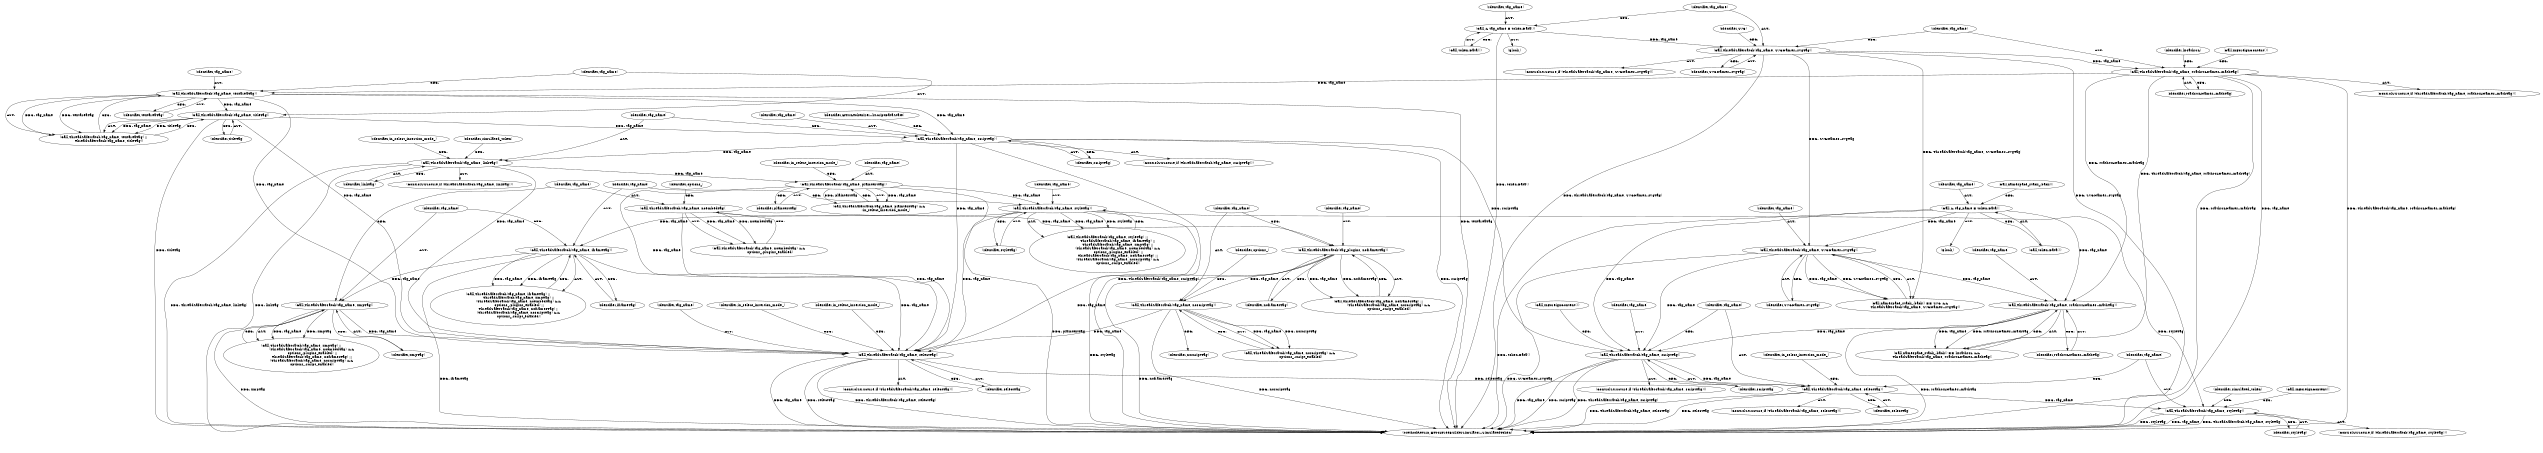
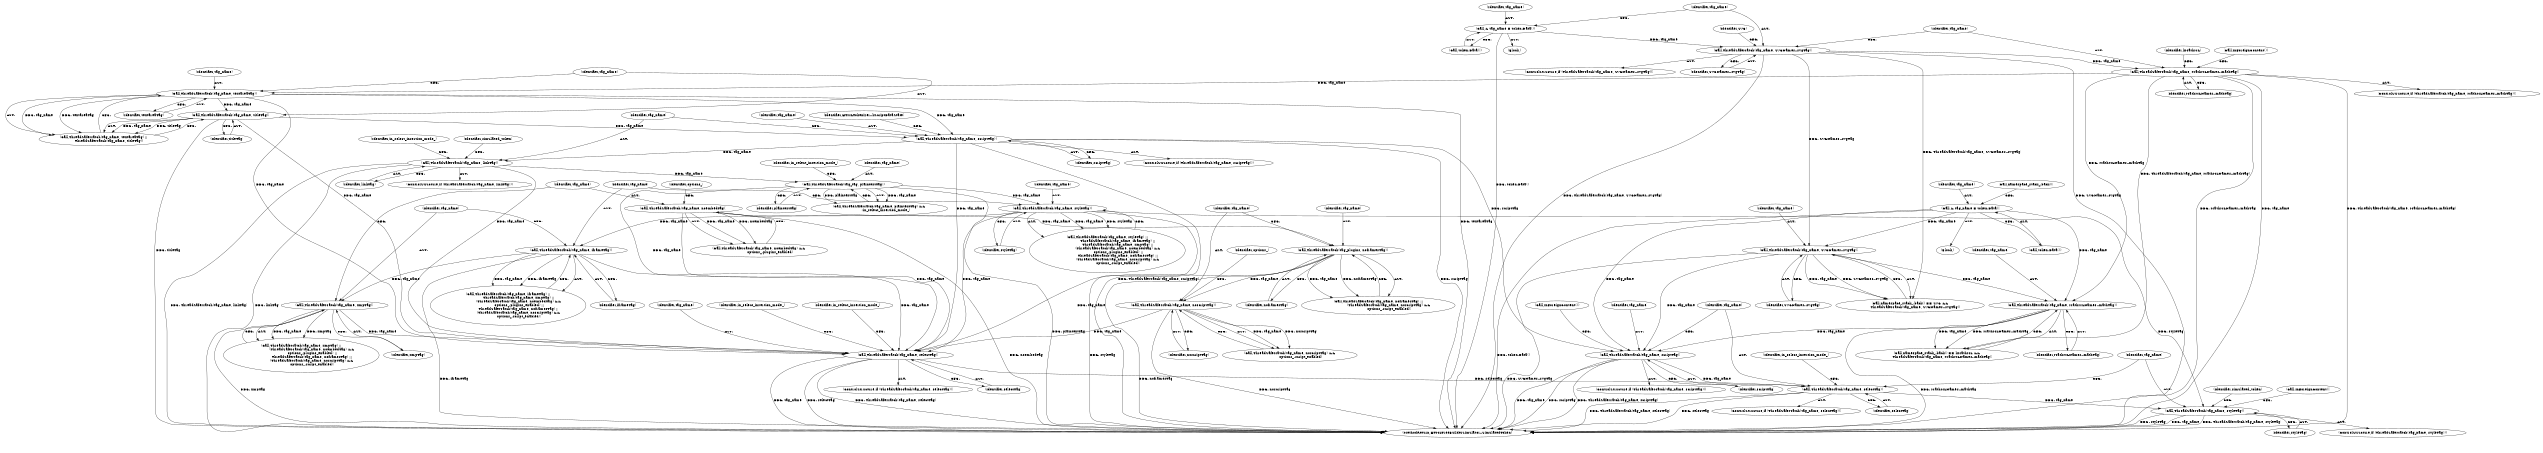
(844, 185) -> (844, 185)
none -> (1173, 333)
none -> (1031, 384)
